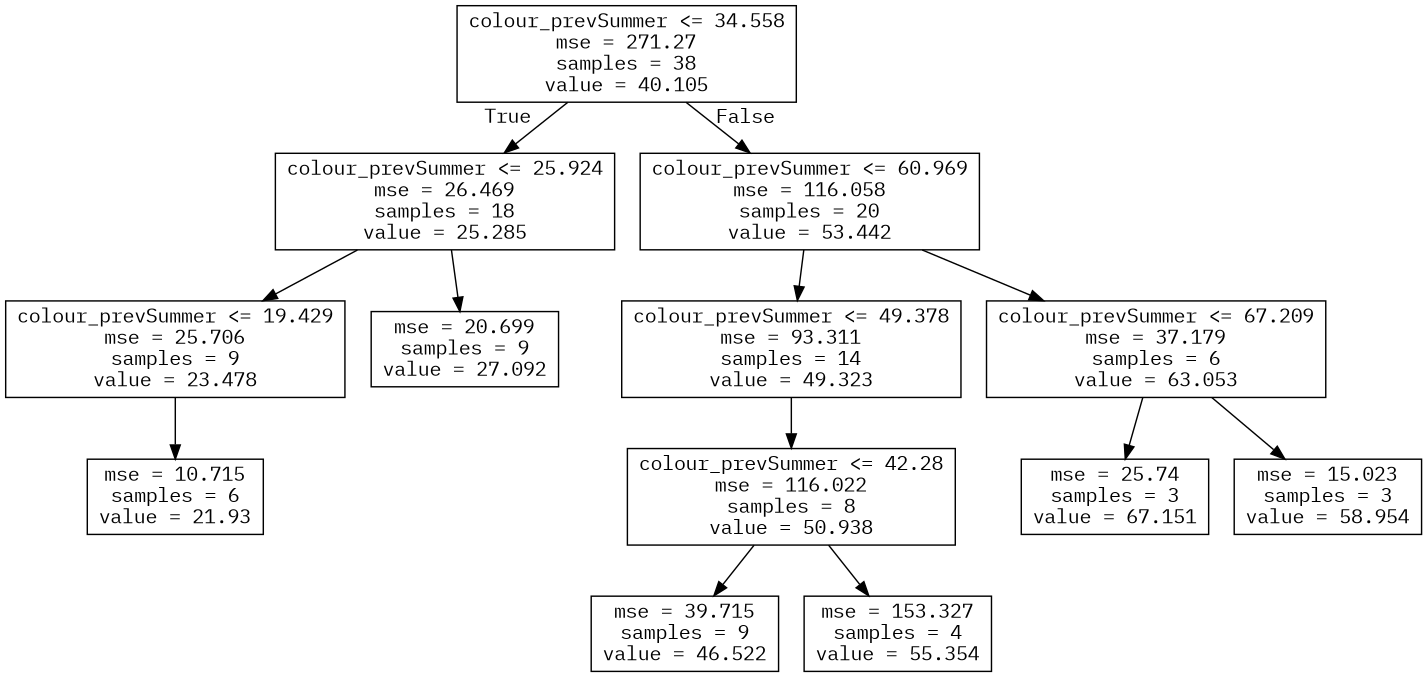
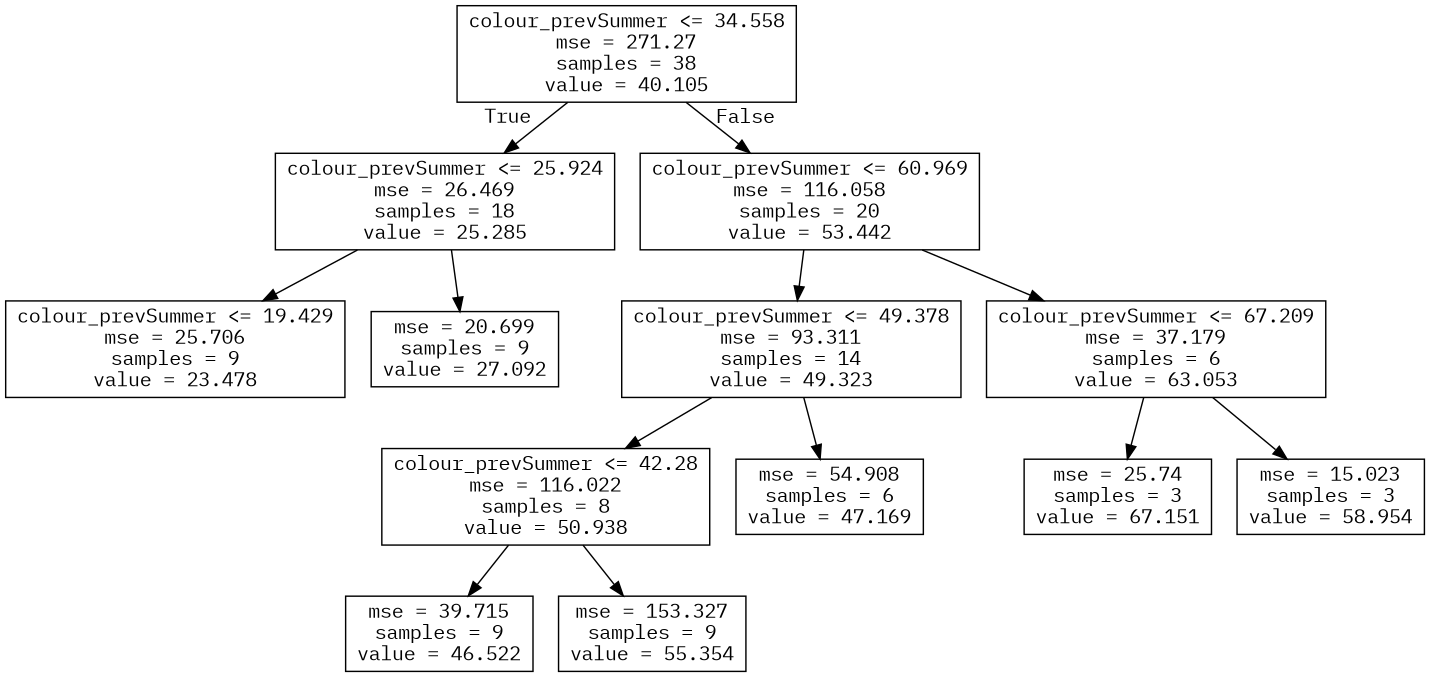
(175, 497) -> none
none -> (830, 497)
(898, 634) -> (652, 634)
